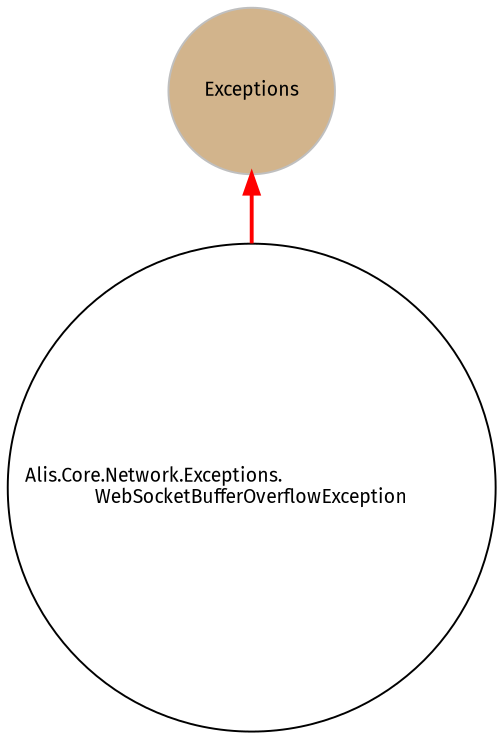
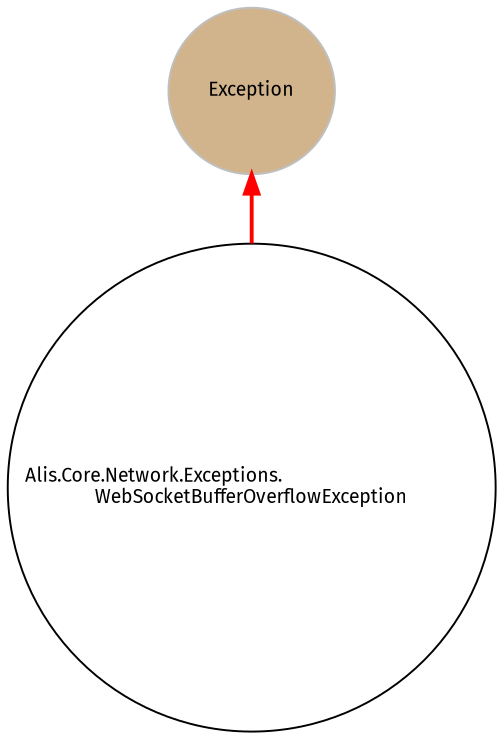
(252, 91) -> (252, 91)
